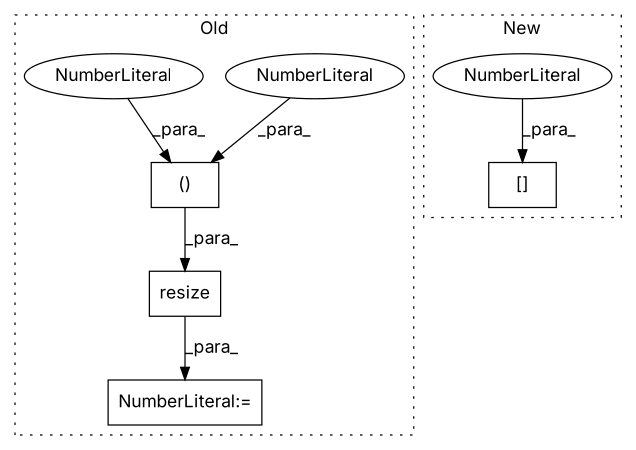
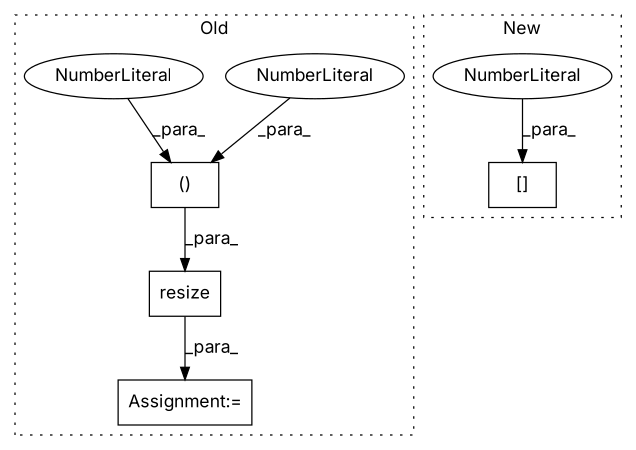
(185, 402) -> (185, 402)
